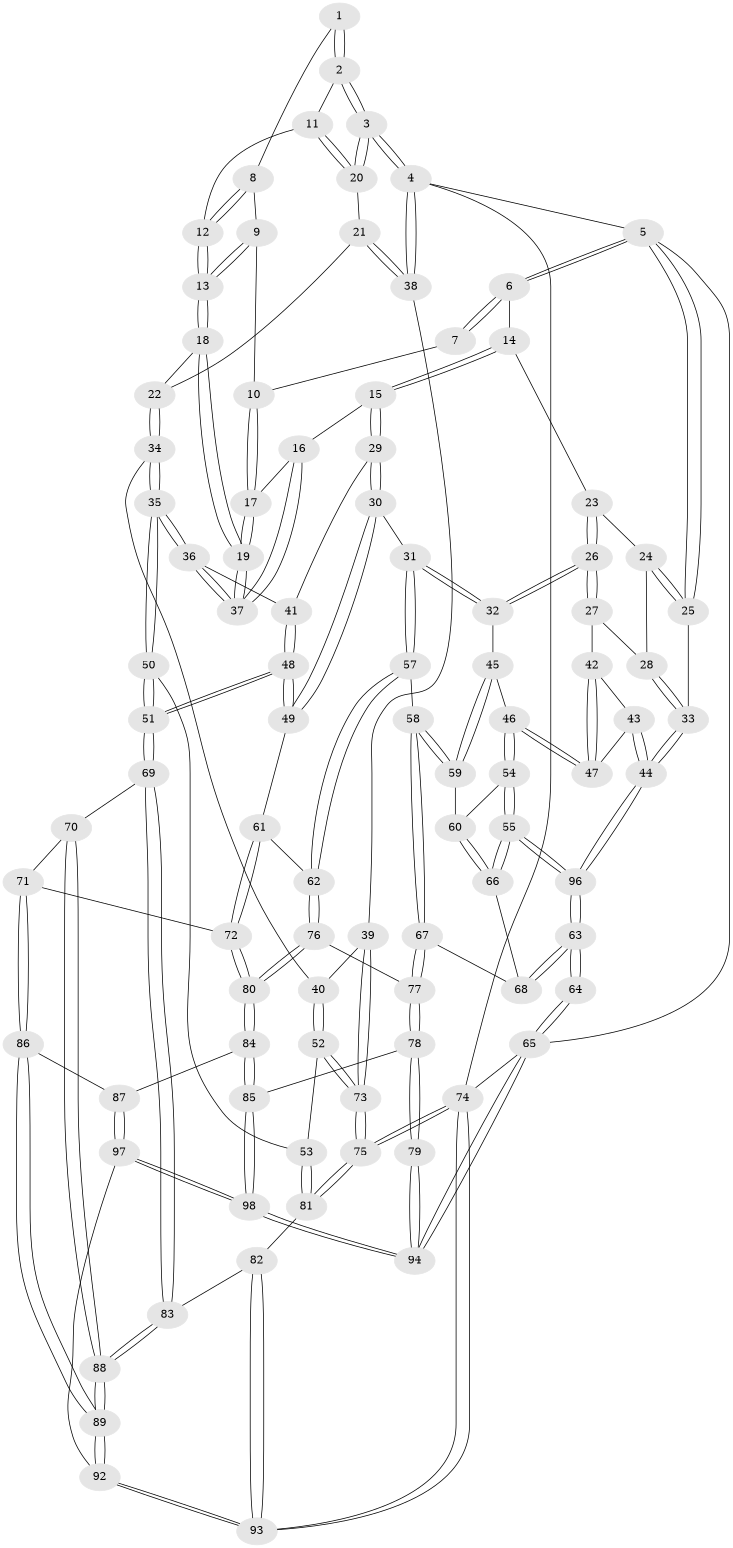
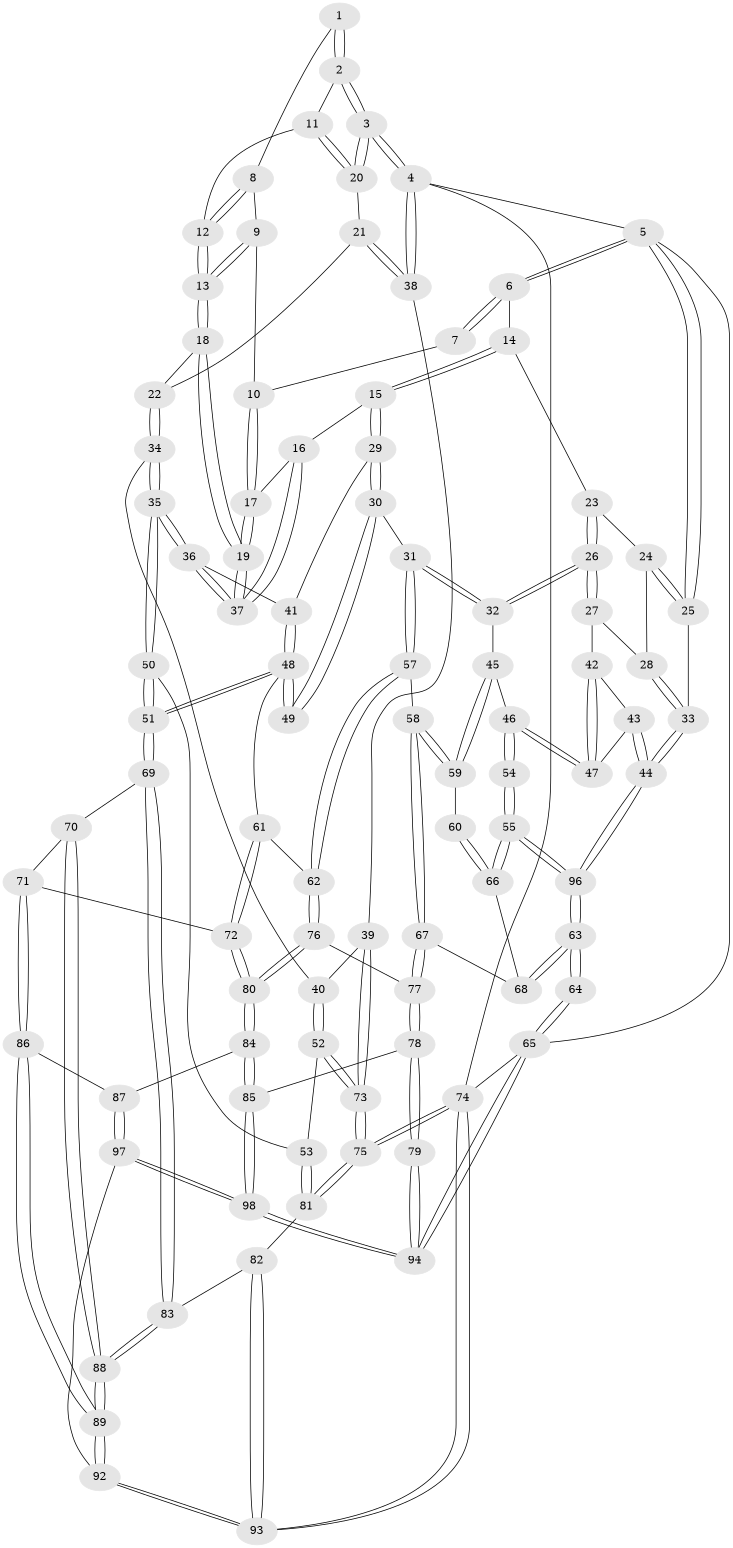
(274, 774) -> (255, 744)
(482, 801) -> none
